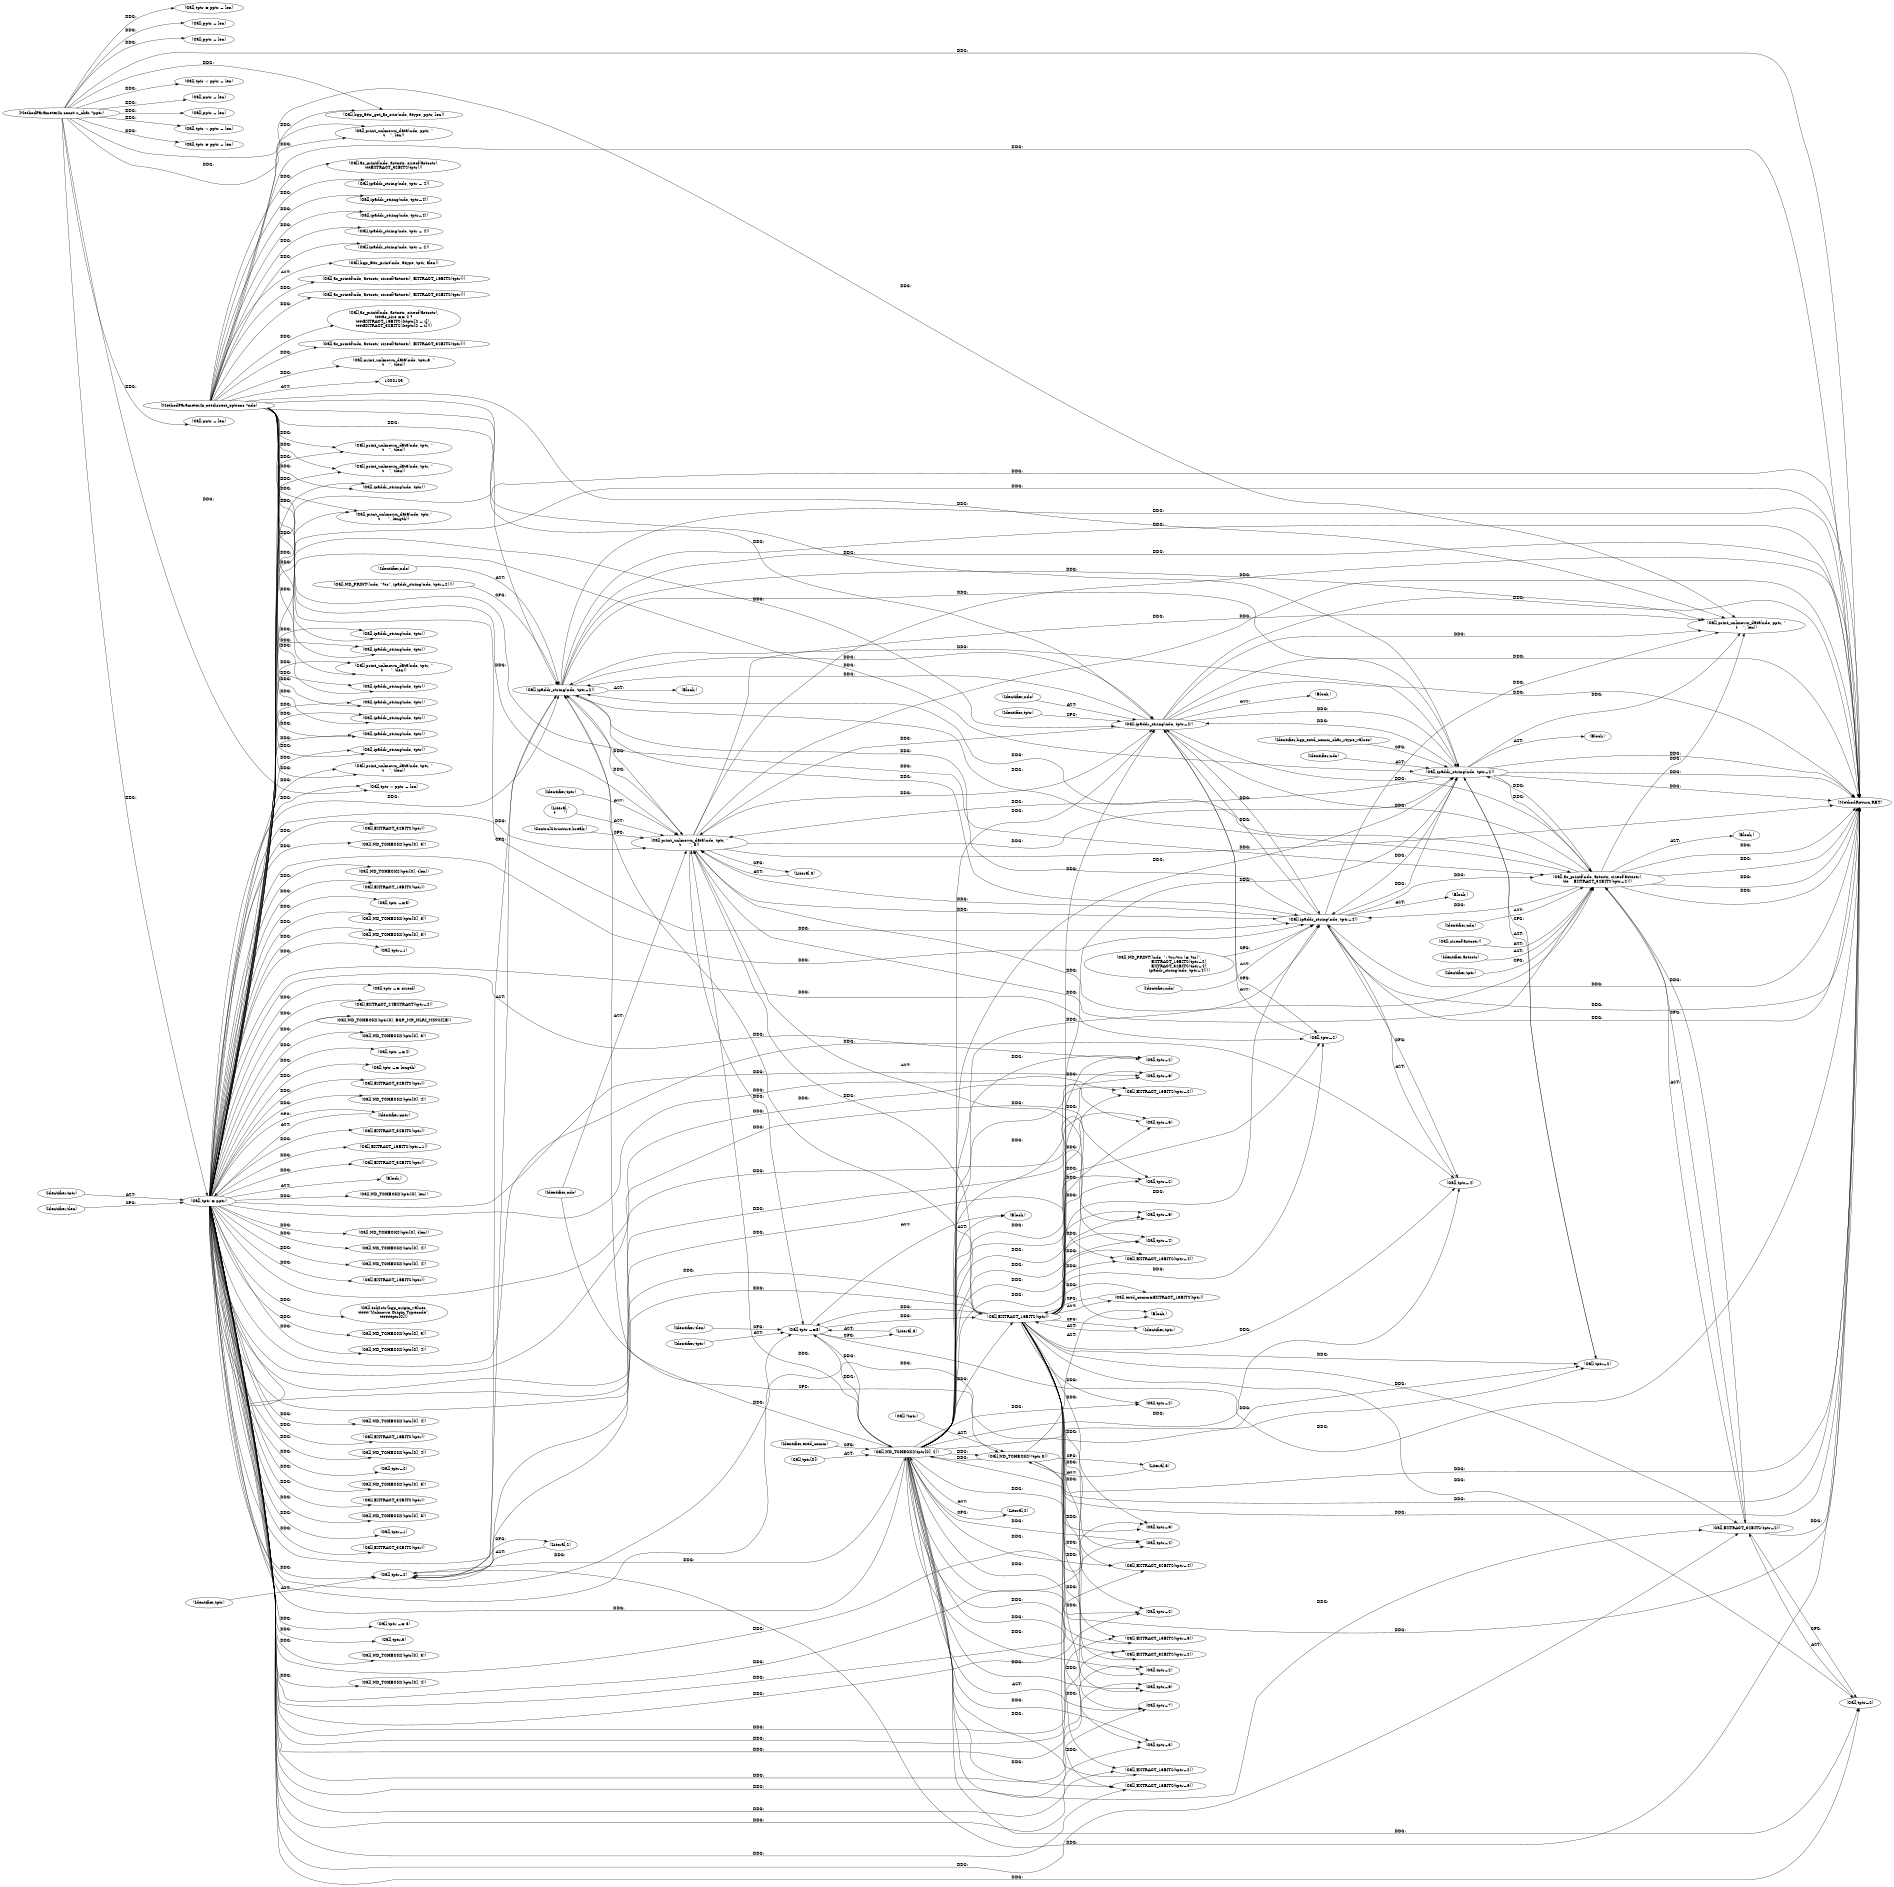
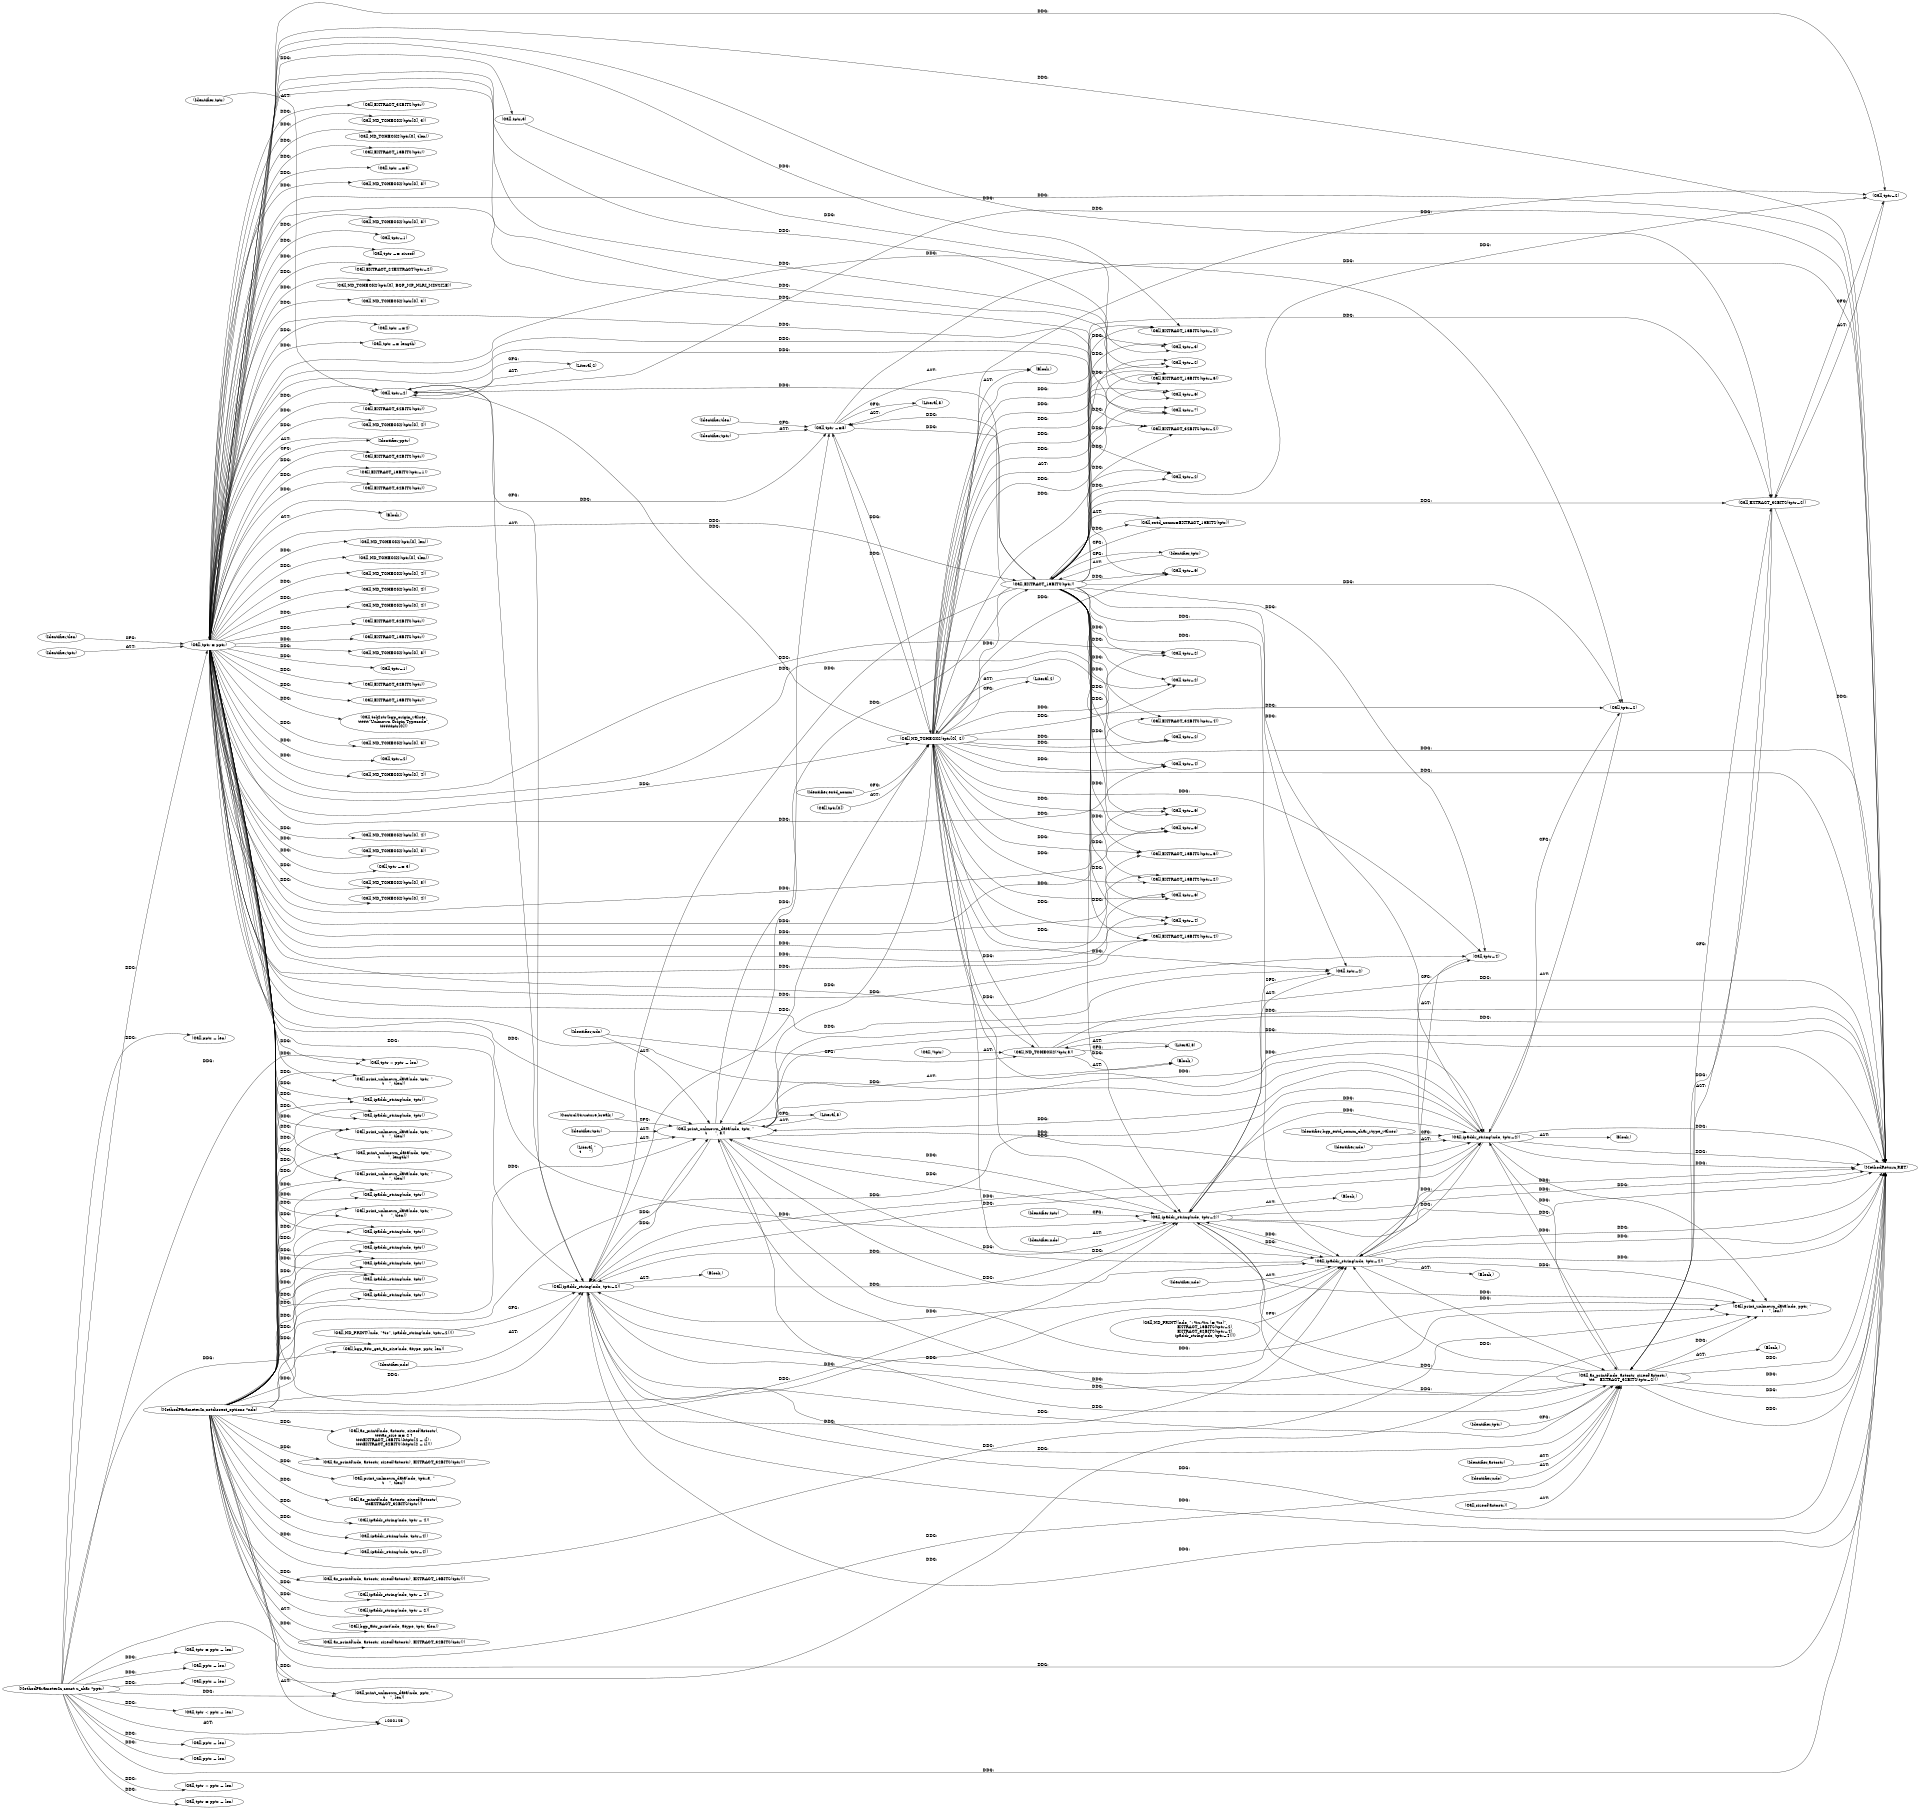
(484, 1703) -> none
none -> (220, 1733)
(429, 1811) -> (875, 230)
